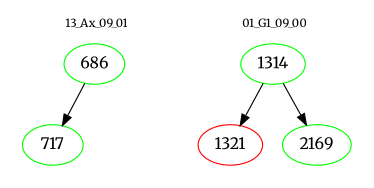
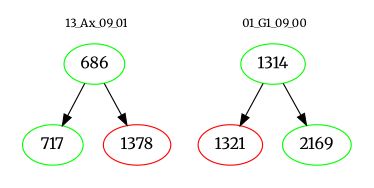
none -> (137, 145)
